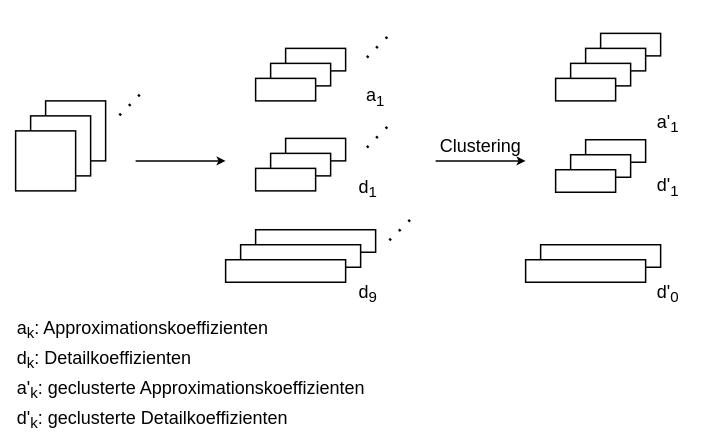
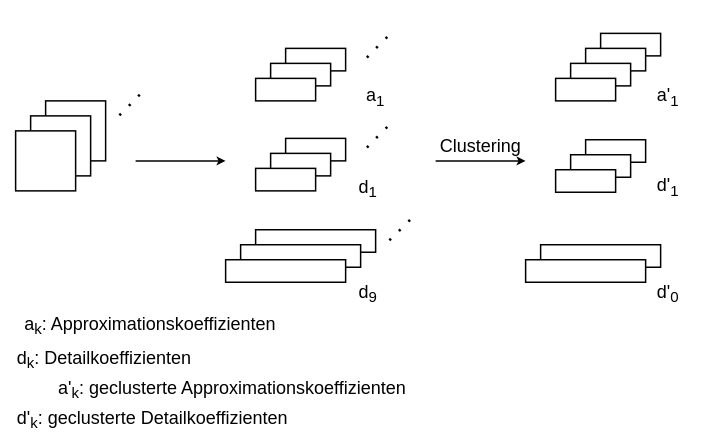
(668, 123) -> (668, 97)
(158, 330) -> (165, 326)
(255, 390) -> (297, 390)
